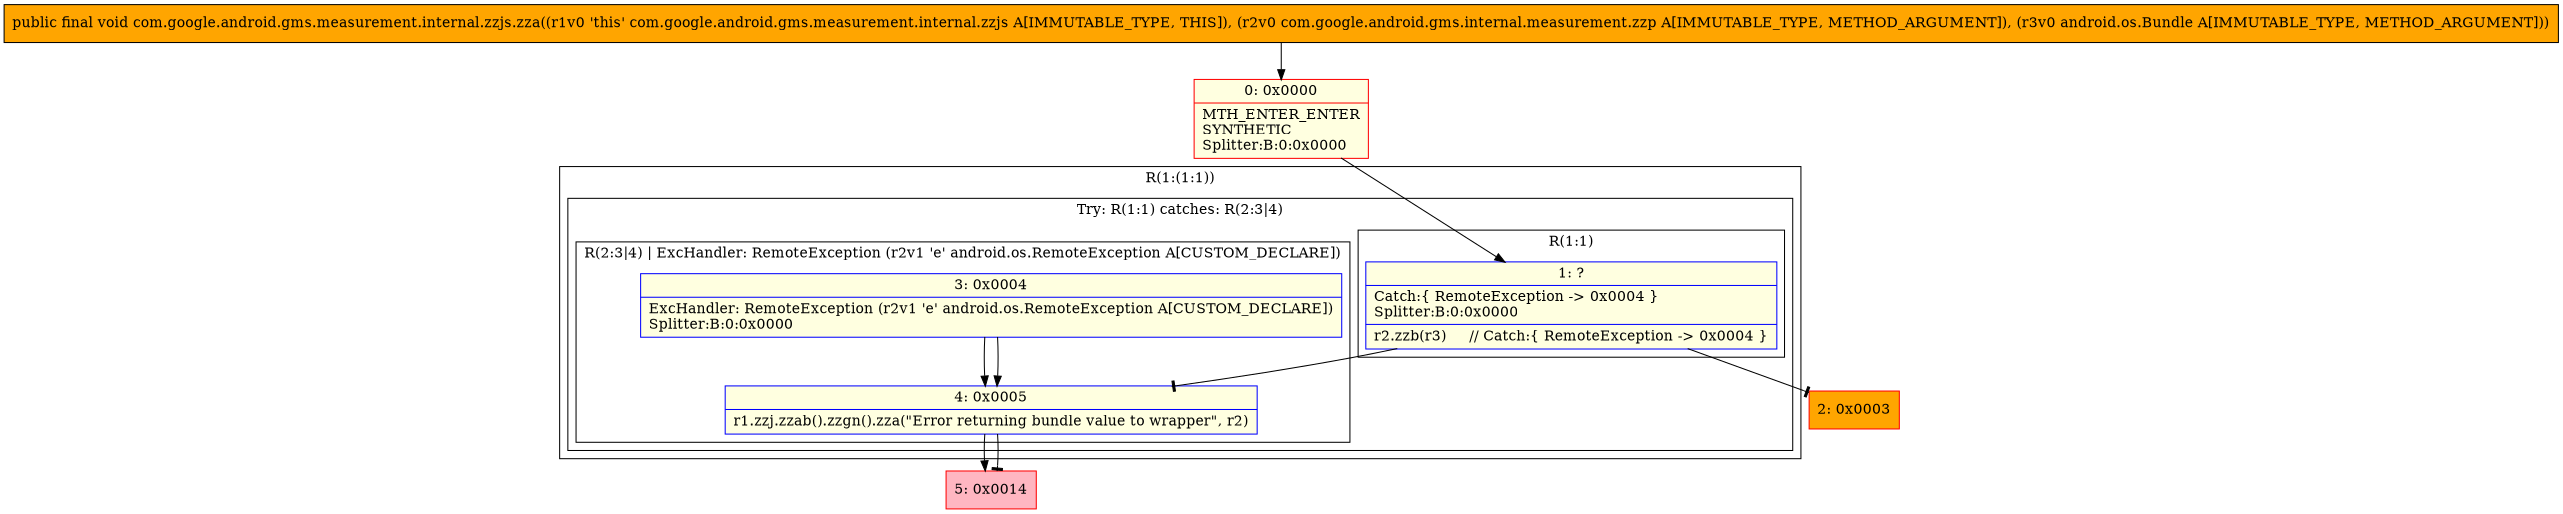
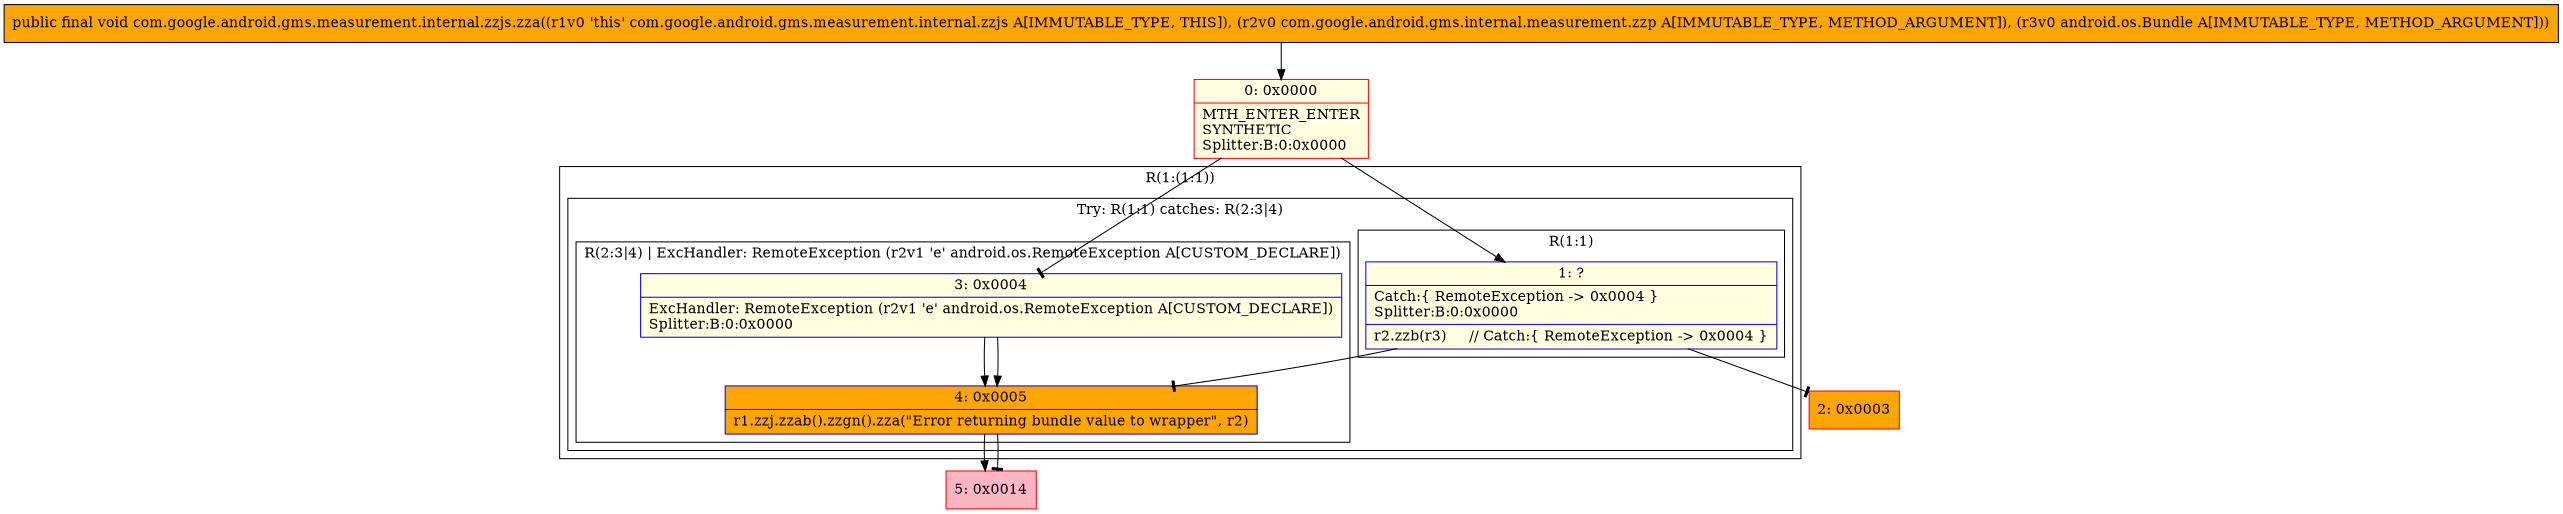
none -> (1132, 215)
(991, 410) -> (991, 410)
